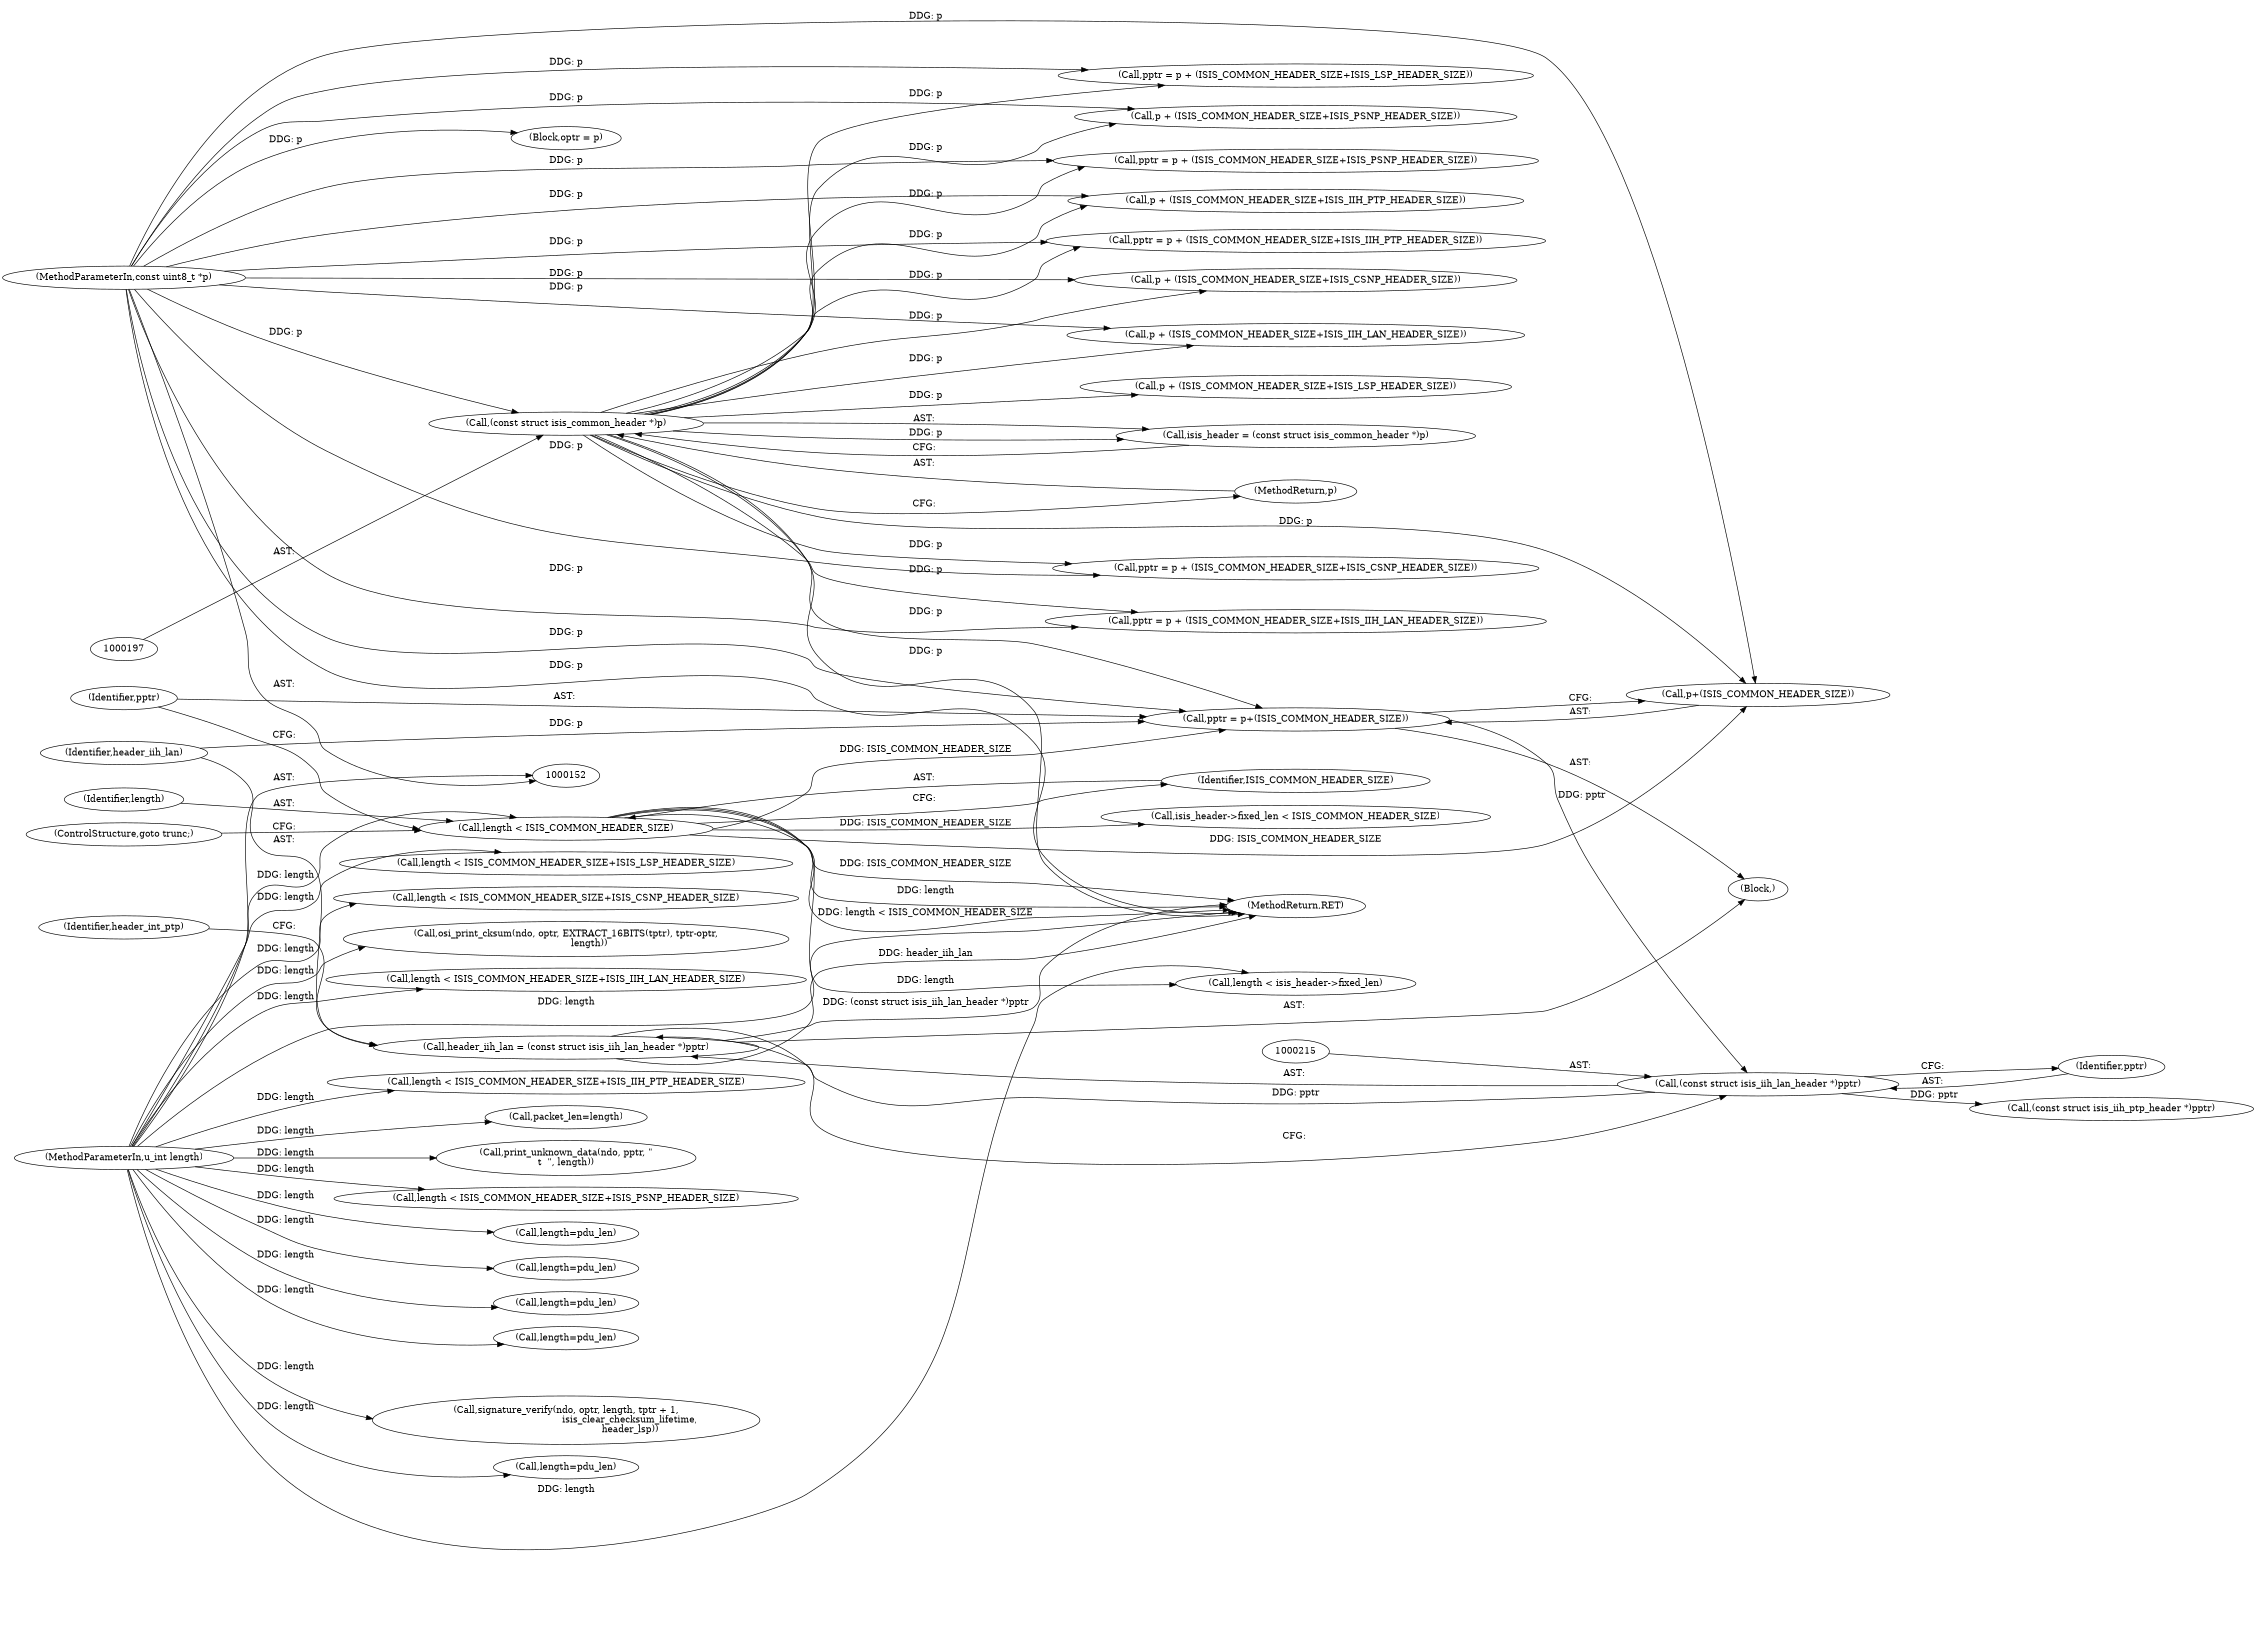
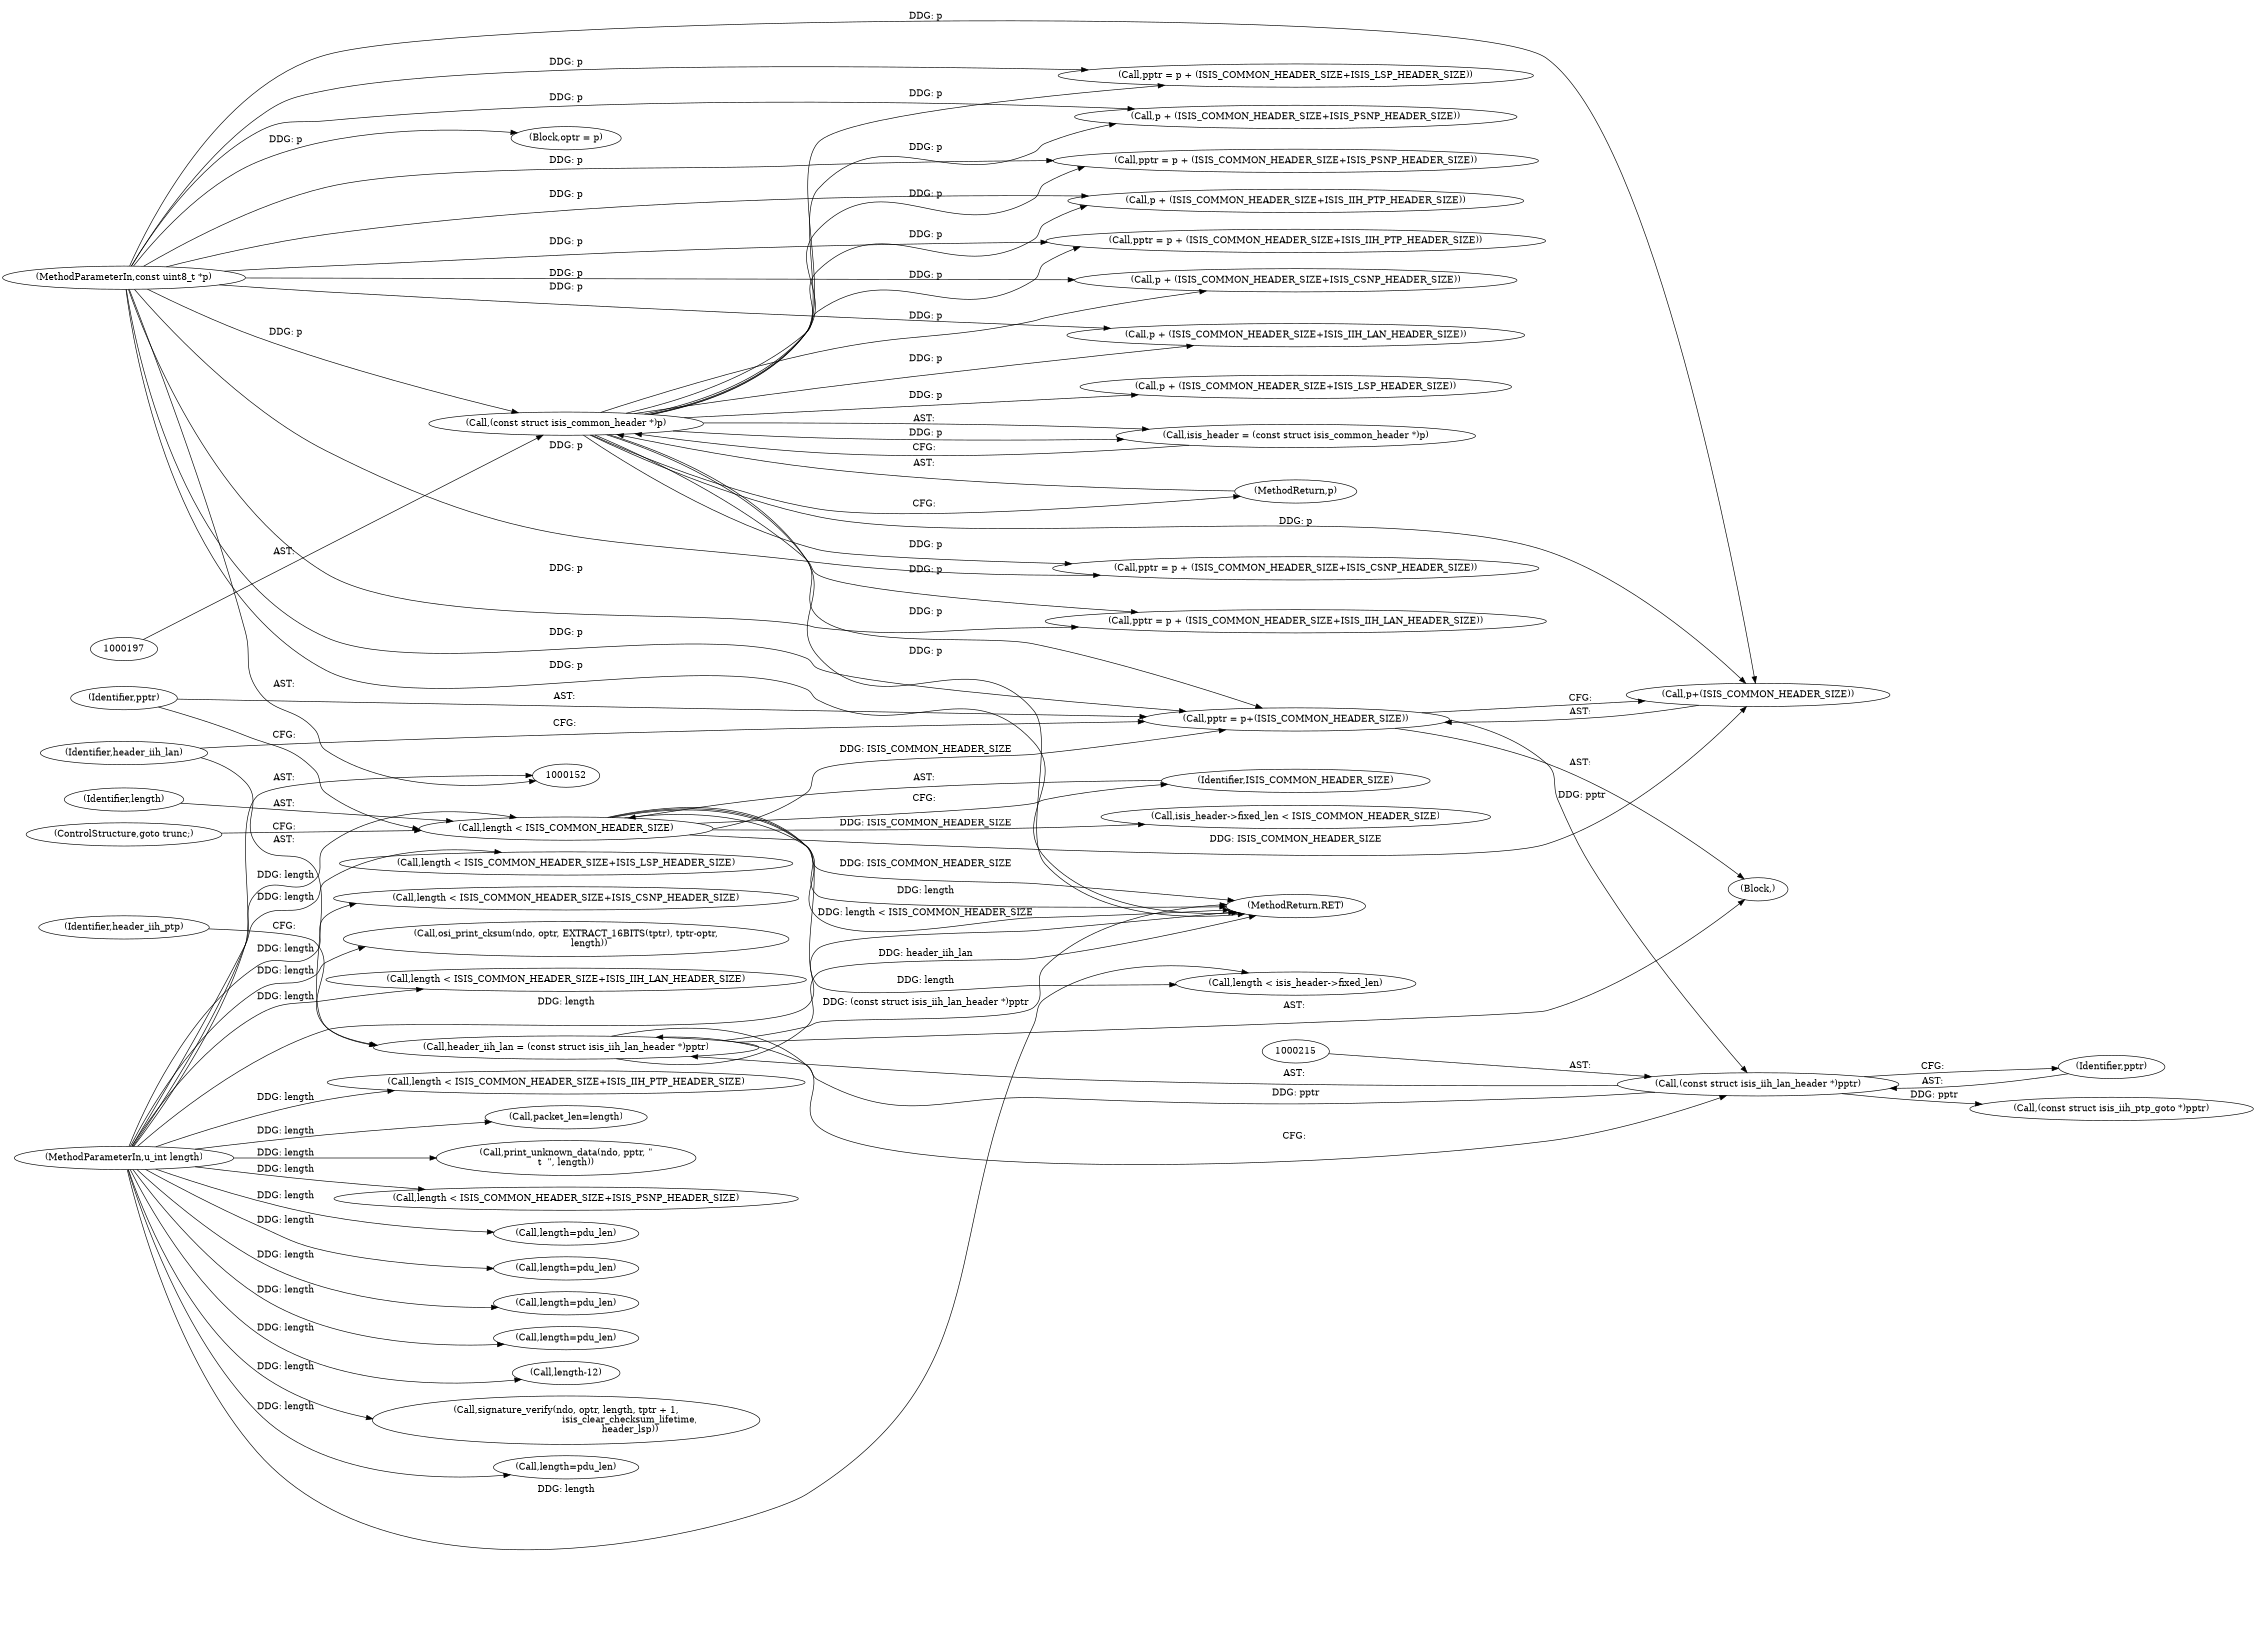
(566, 724) -> (566, 724)
(124, 927) -> (124, 927)
(2112, 1109) -> (2112, 1109)
none -> (566, 1373)
